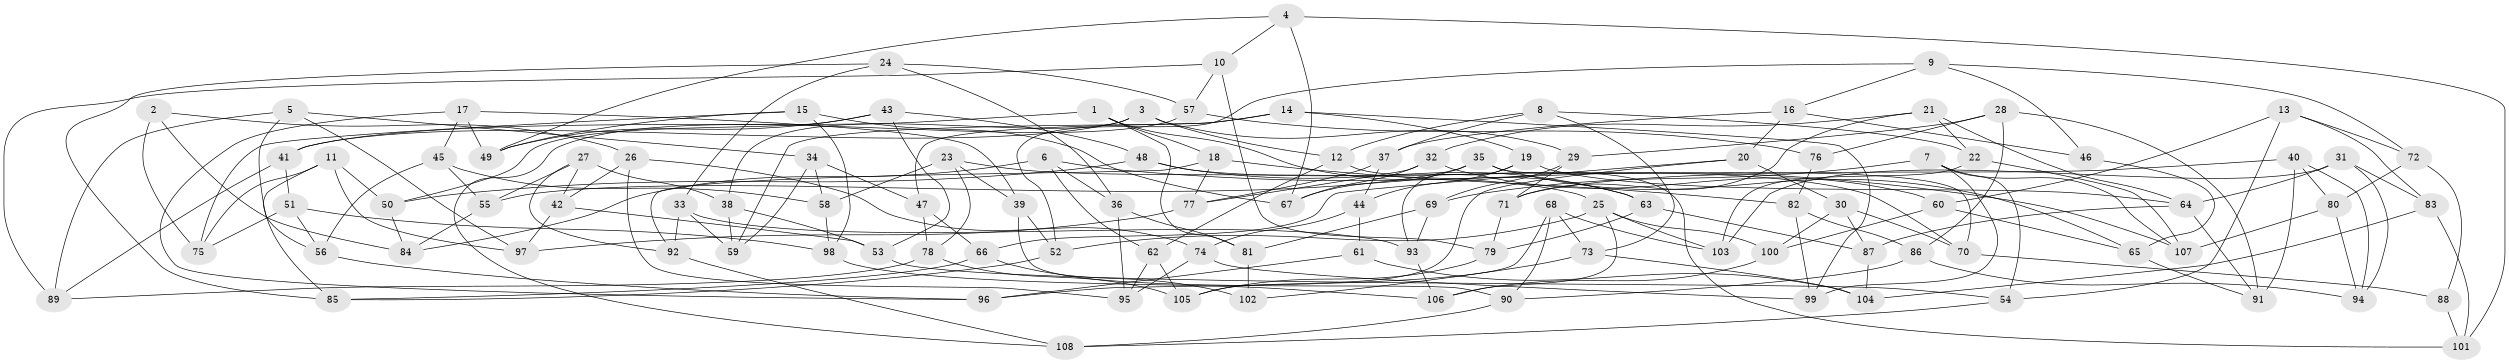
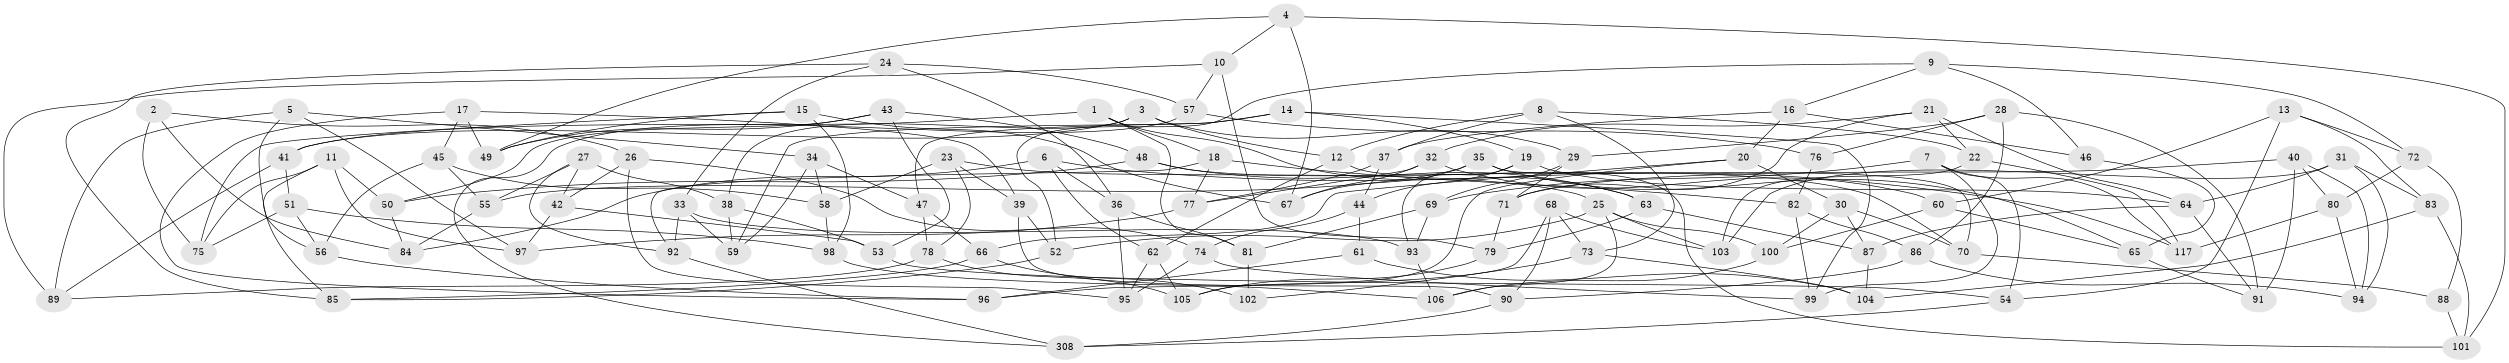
(2184, 253) -> (2184, 253)
(1065, 348) -> (1065, 348)
